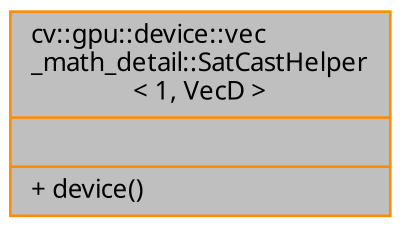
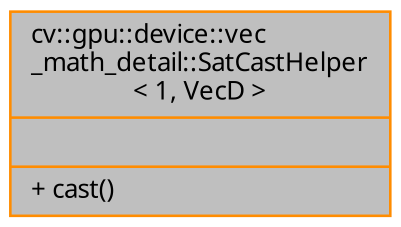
(88, 190) -> (74, 190)
